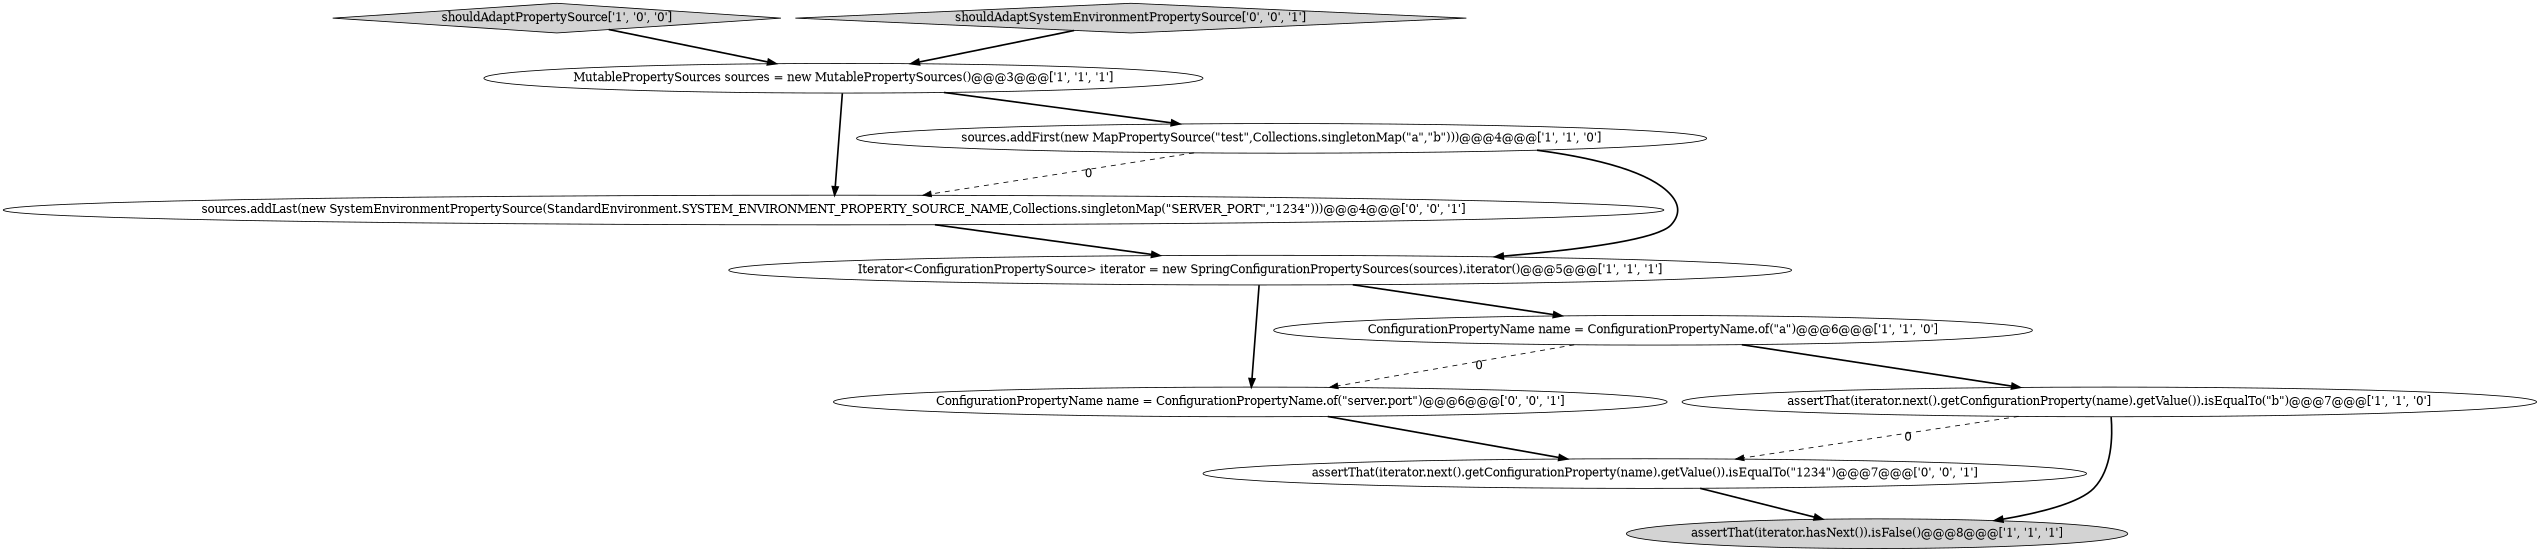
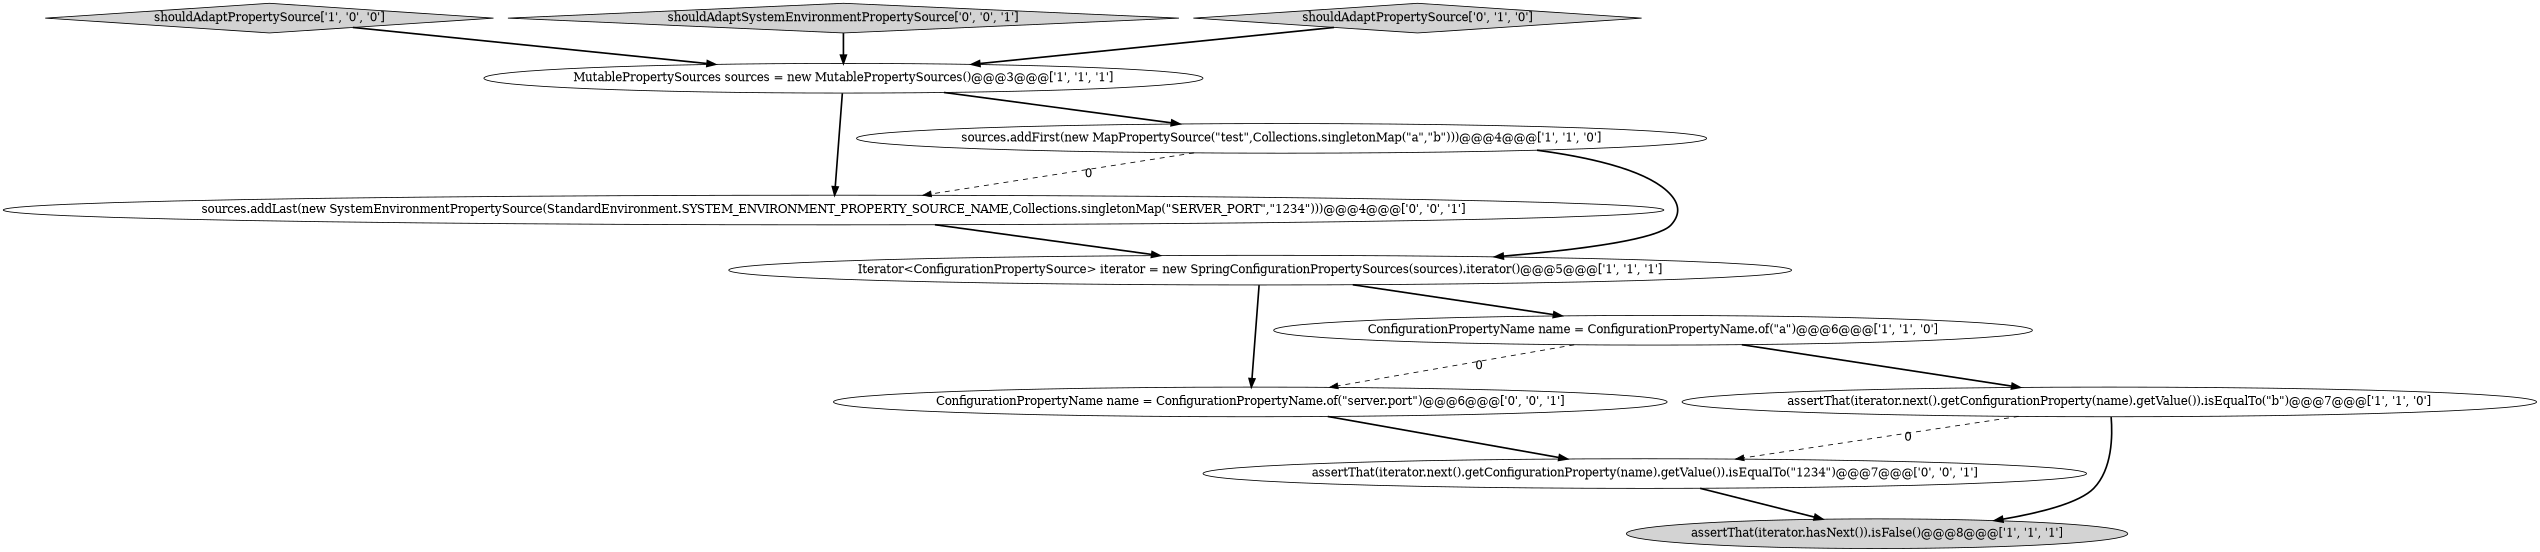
none -> (1418, 18)
